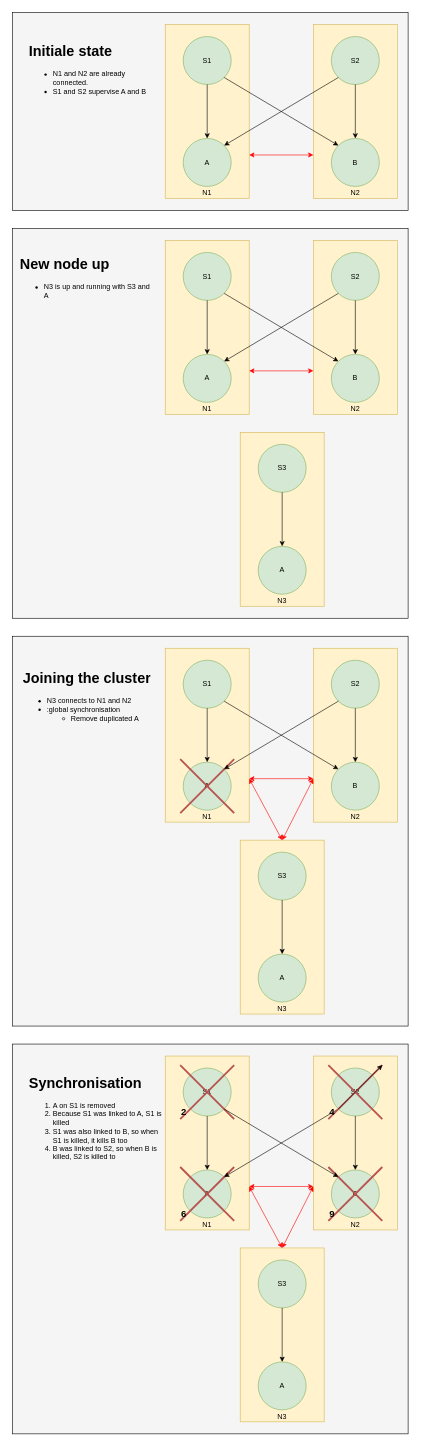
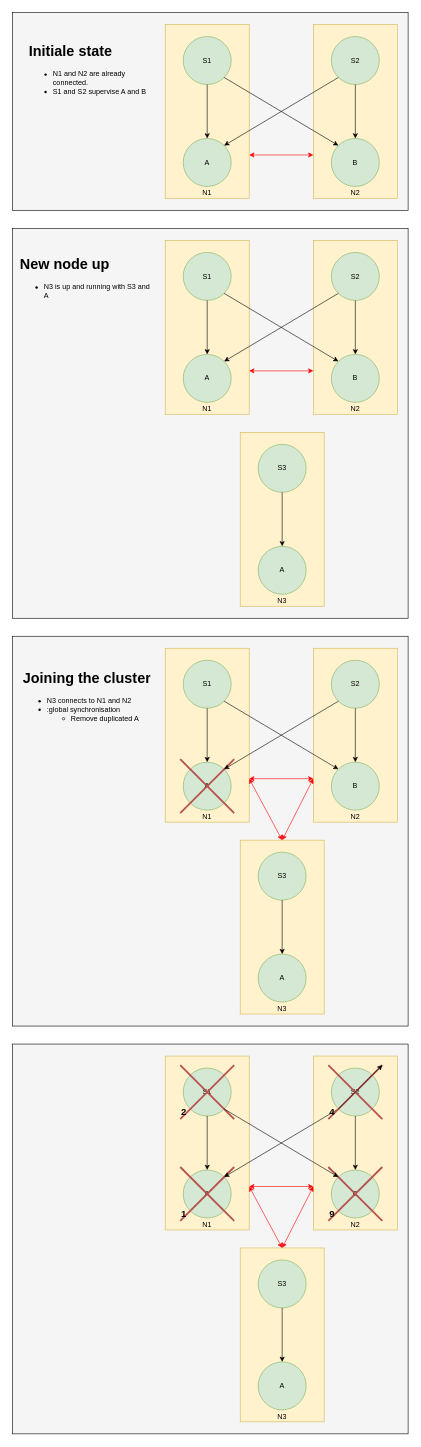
(95, 1145) -> none
(184, 1215) -> (184, 1215)
